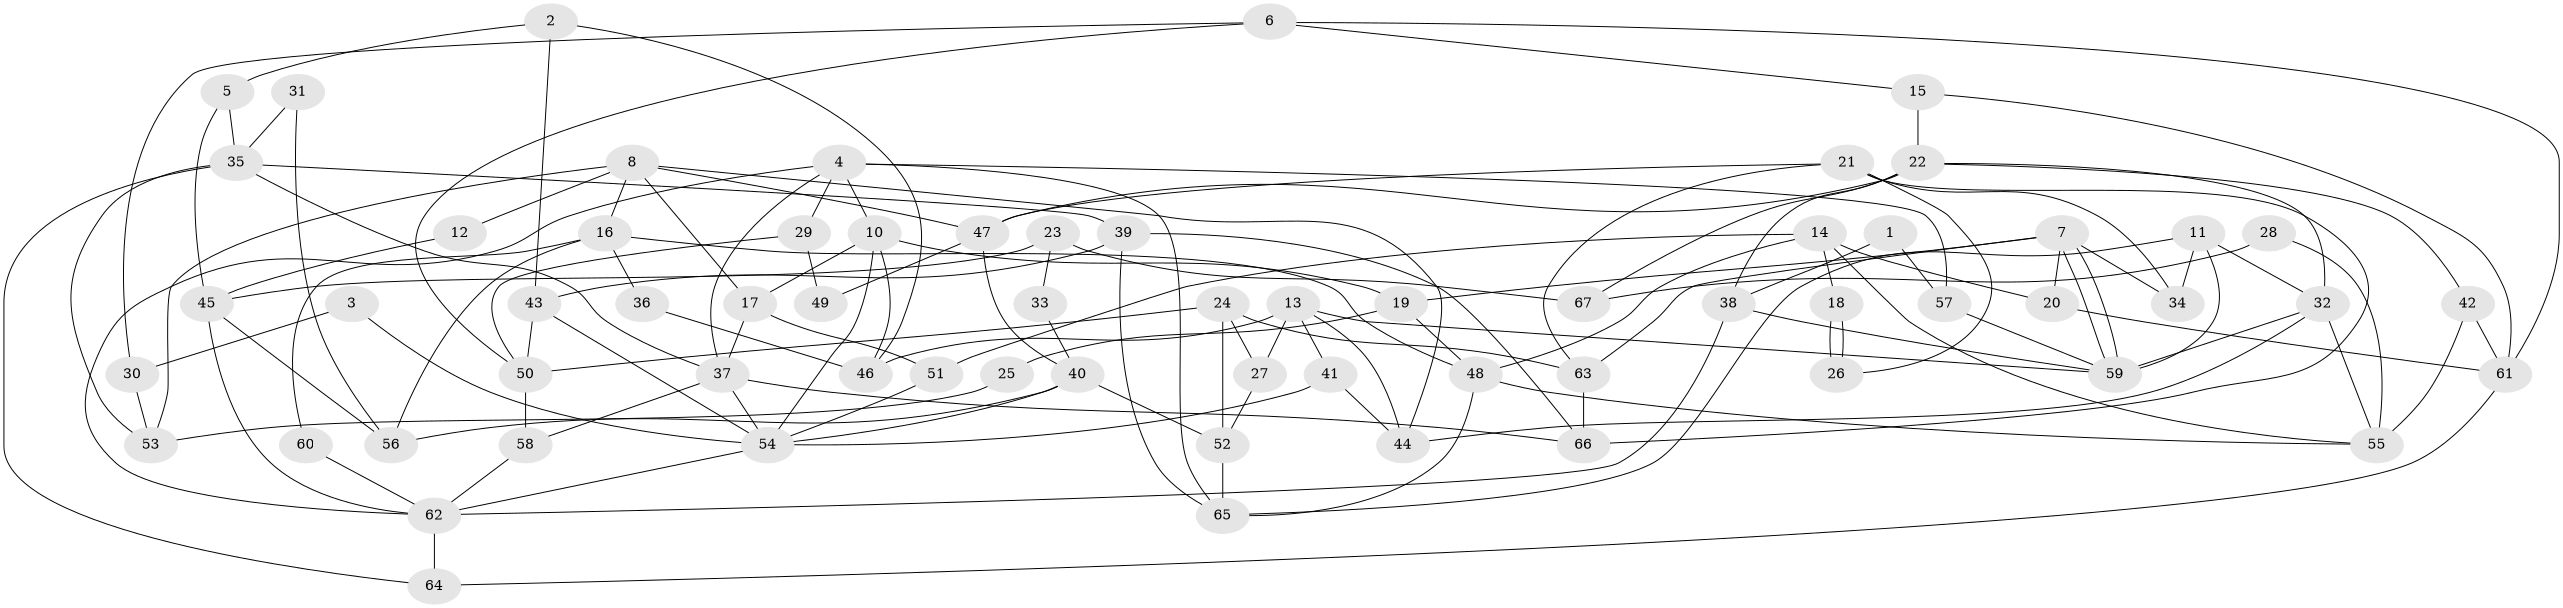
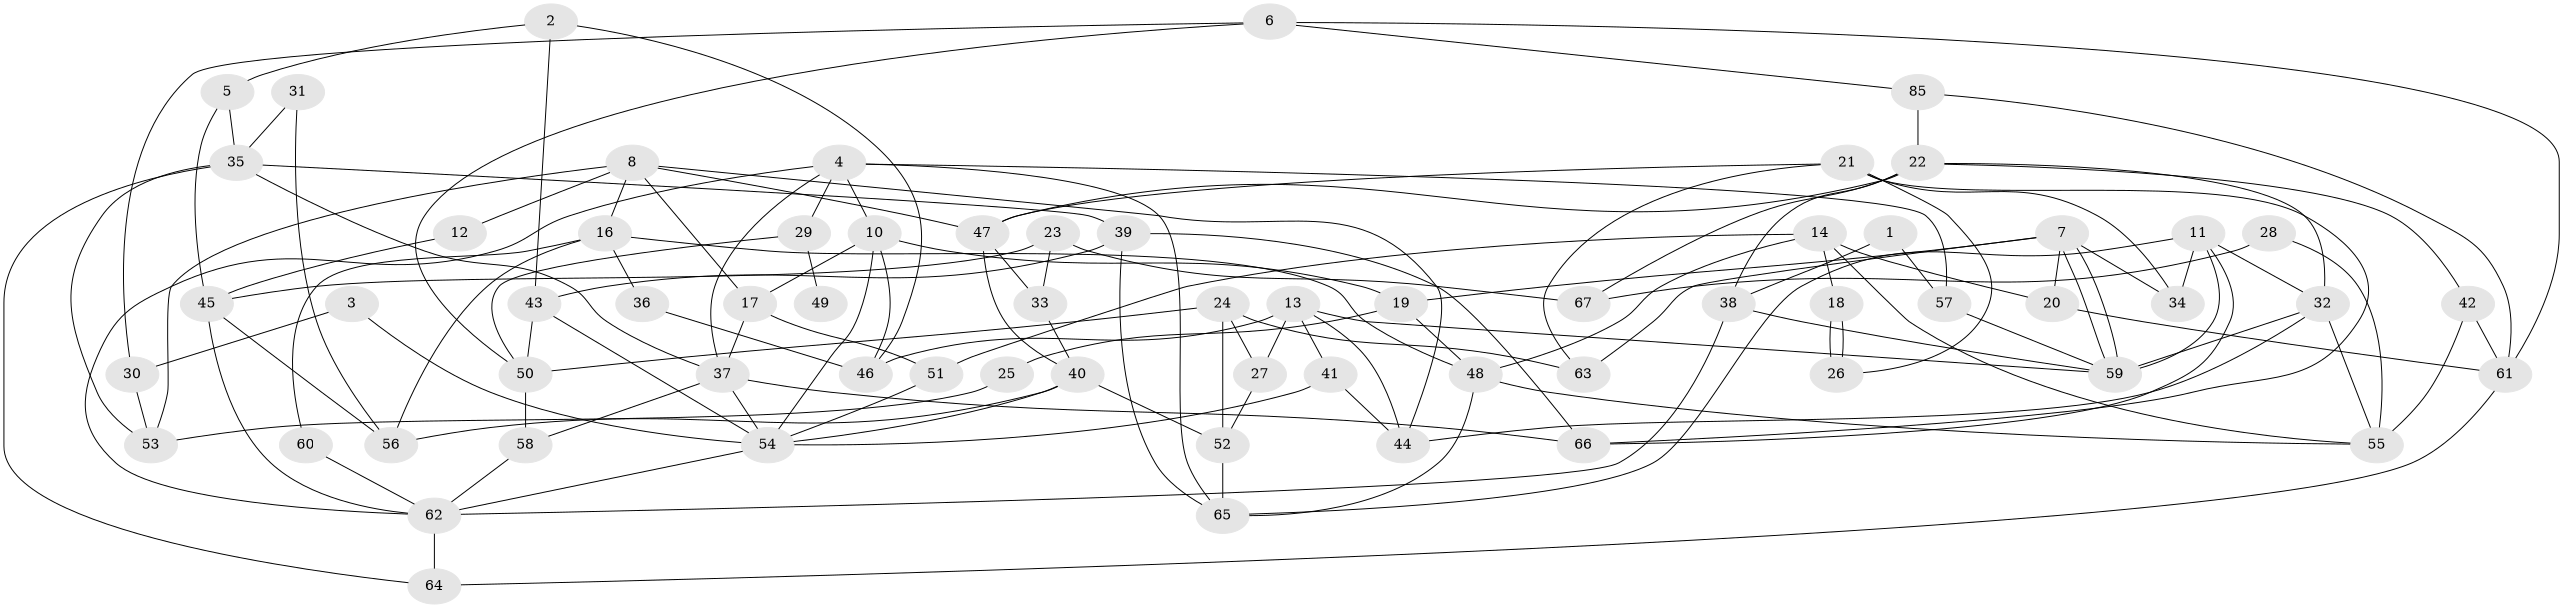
(1918, 92) -> (1918, 92)
(902, 269) -> (1016, 274)
(1584, 410) -> (1885, 433)
